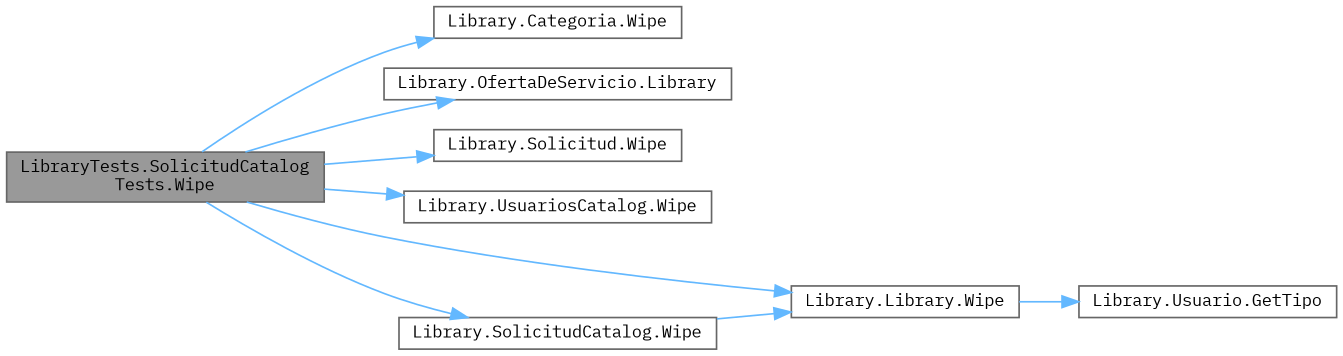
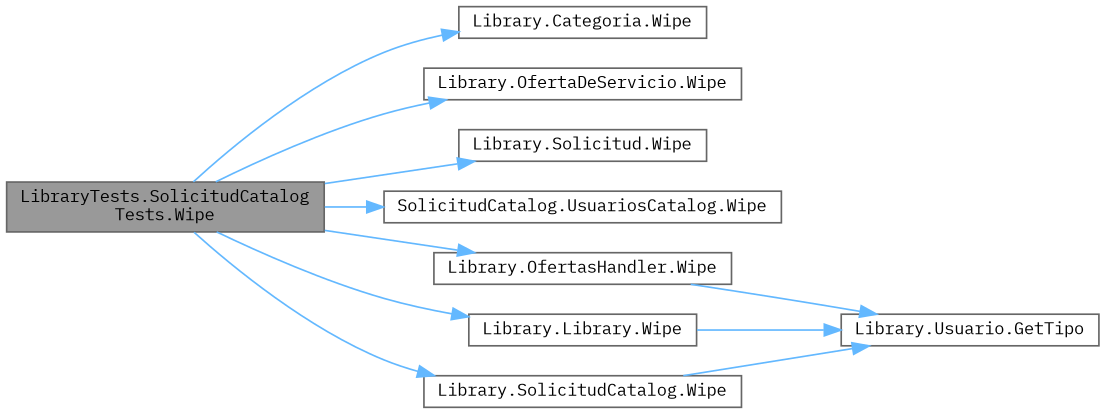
(558, 84) -> (583, 84)
(558, 207) -> (583, 207)
none -> (583, 268)
(745, 316) -> (768, 362)
